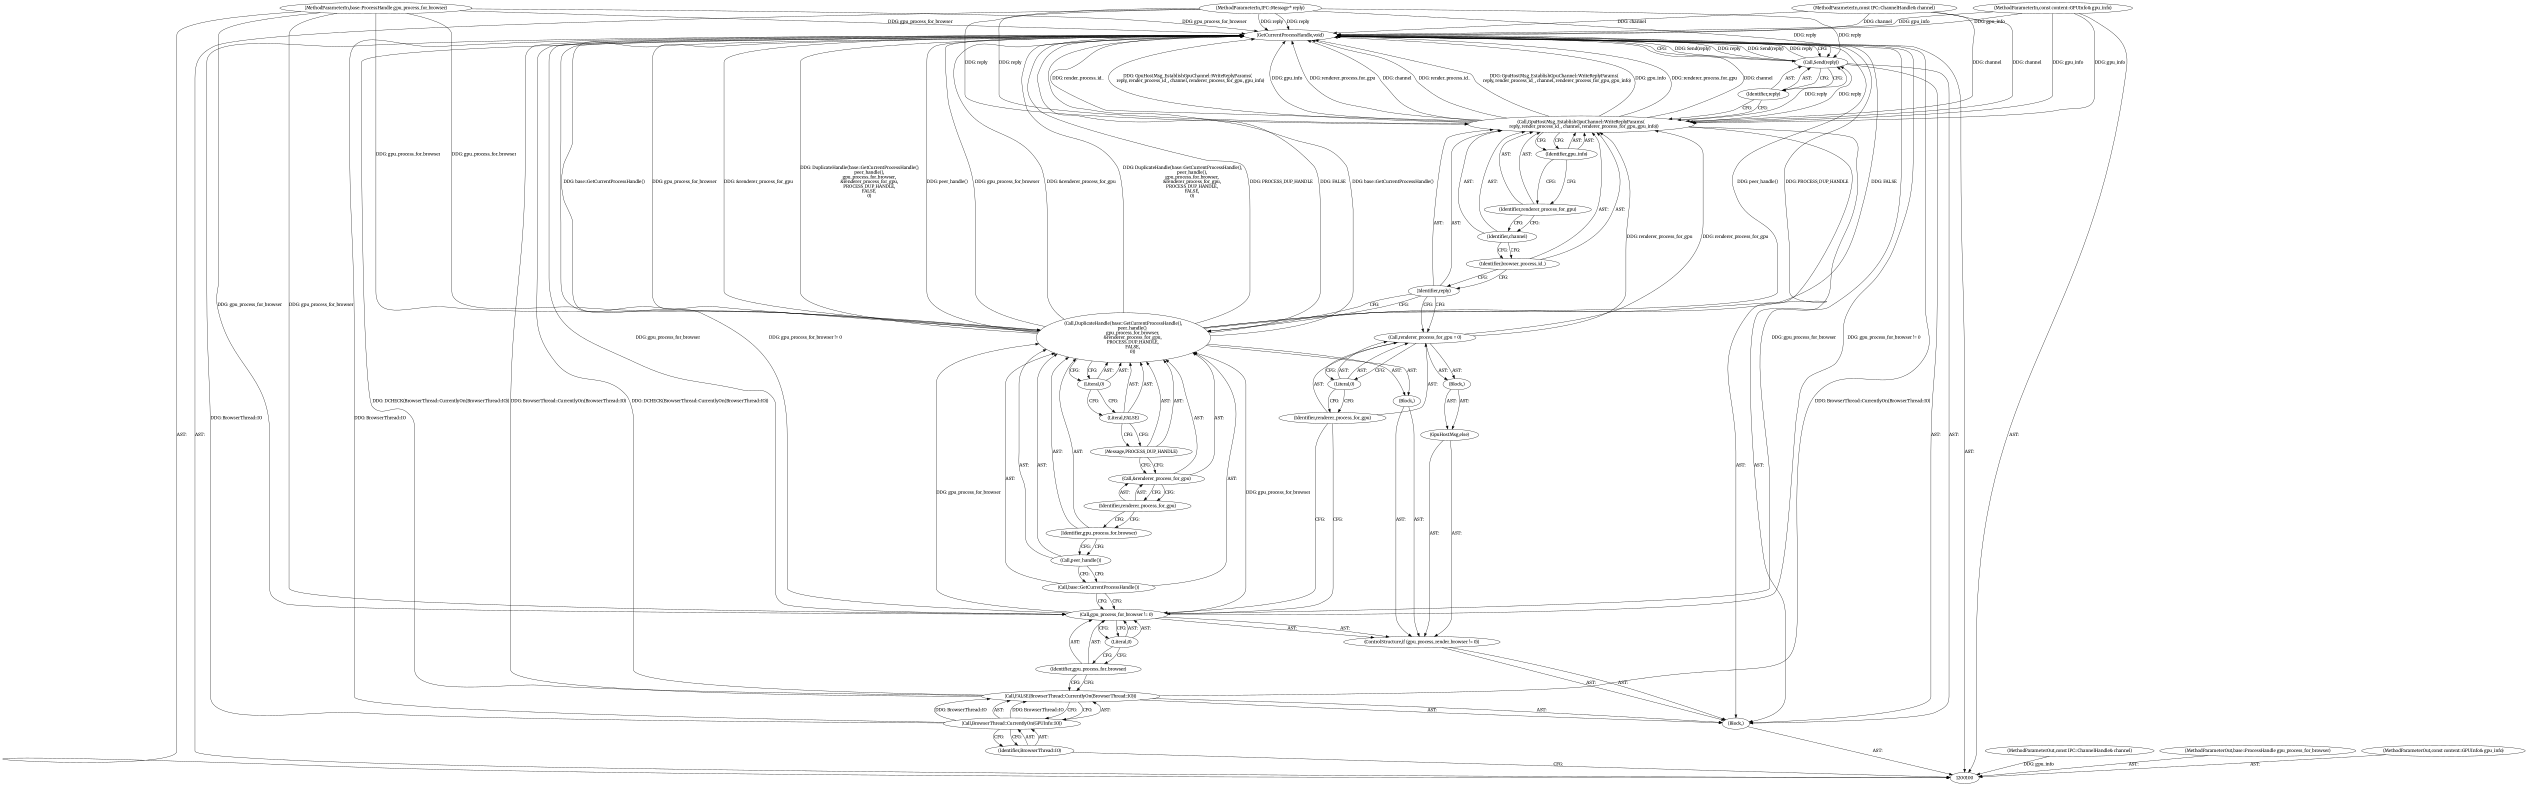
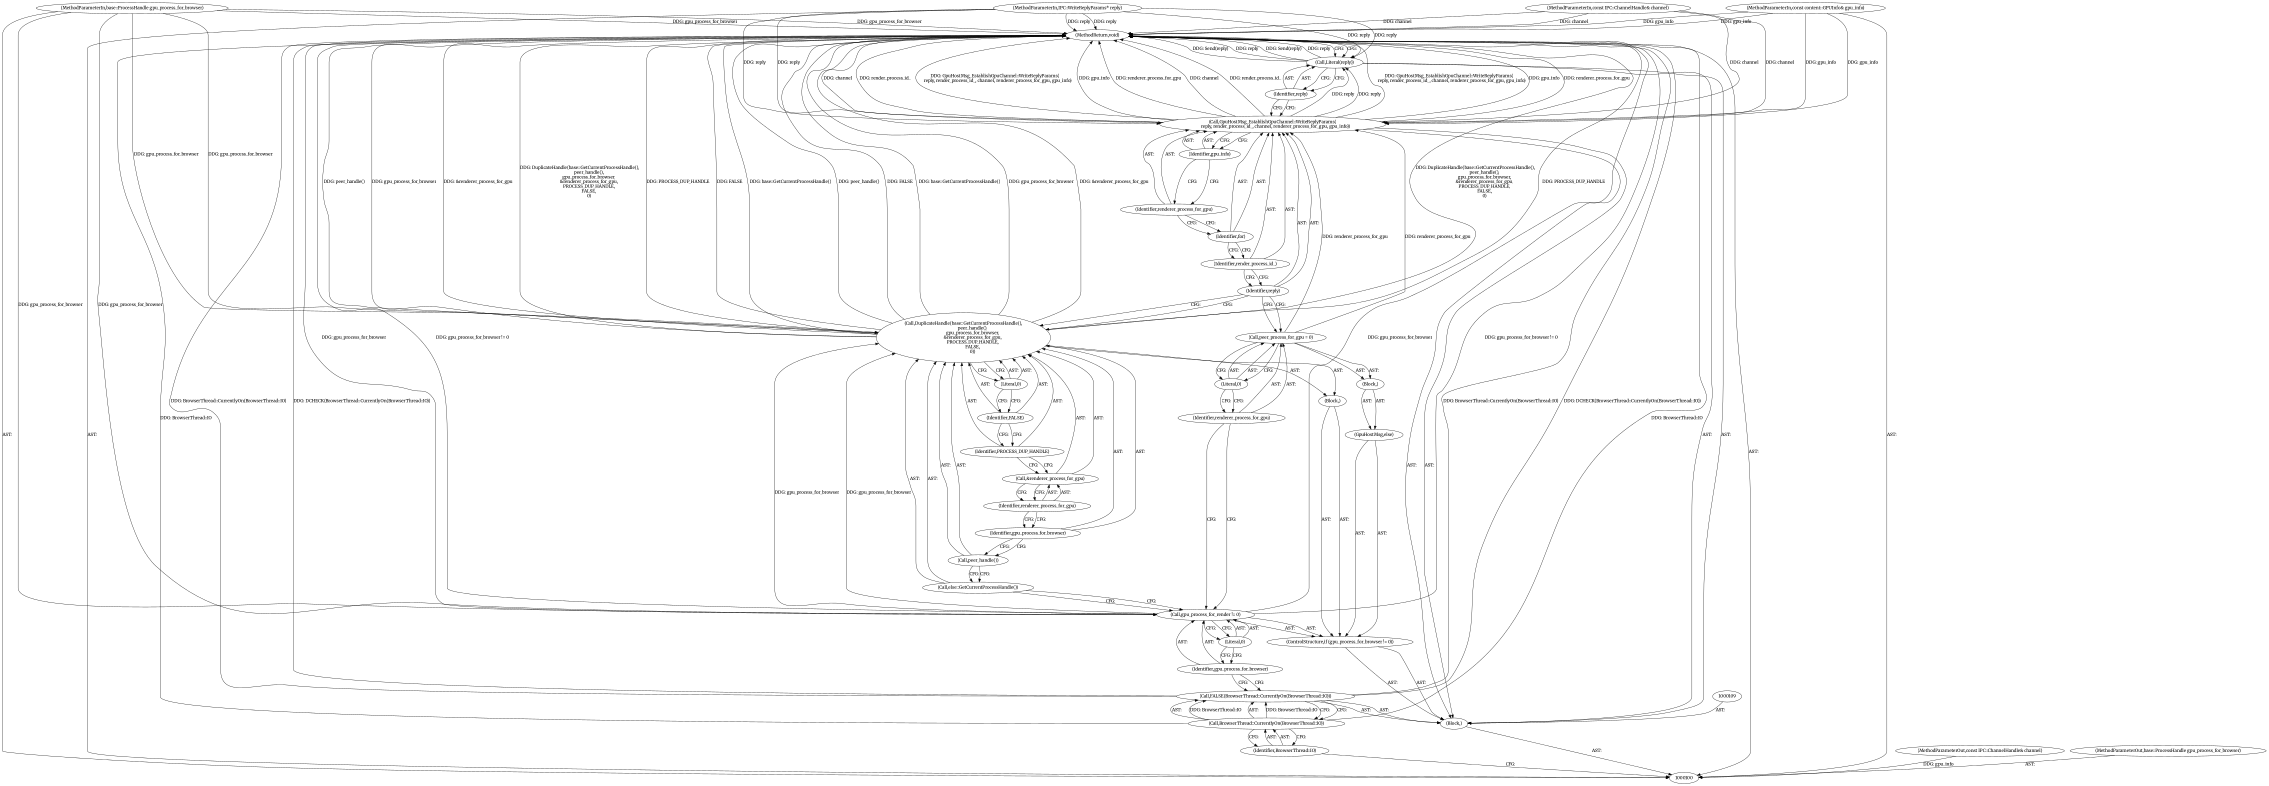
(1260, 8) -> (1068, 8)
(1290, 35) -> (1098, 35)
(1821, 62) -> (1335, 62)
(1507, 237) -> (1231, 237)
(1513, 264) -> (1245, 264)
(1425, 338) -> (1281, 338)
(1123, 418) -> (1005, 418)
(1141, 452) -> (1012, 452)
(1099, 588) -> (978, 588)
(1117, 615) -> (1206, 615)
(1422, 642) -> (1340, 642)
none -> (1727, 696)
(1012, 724) -> (1267, 724)
(2443, 751) -> none
(1965, 778) -> (1684, 778)
